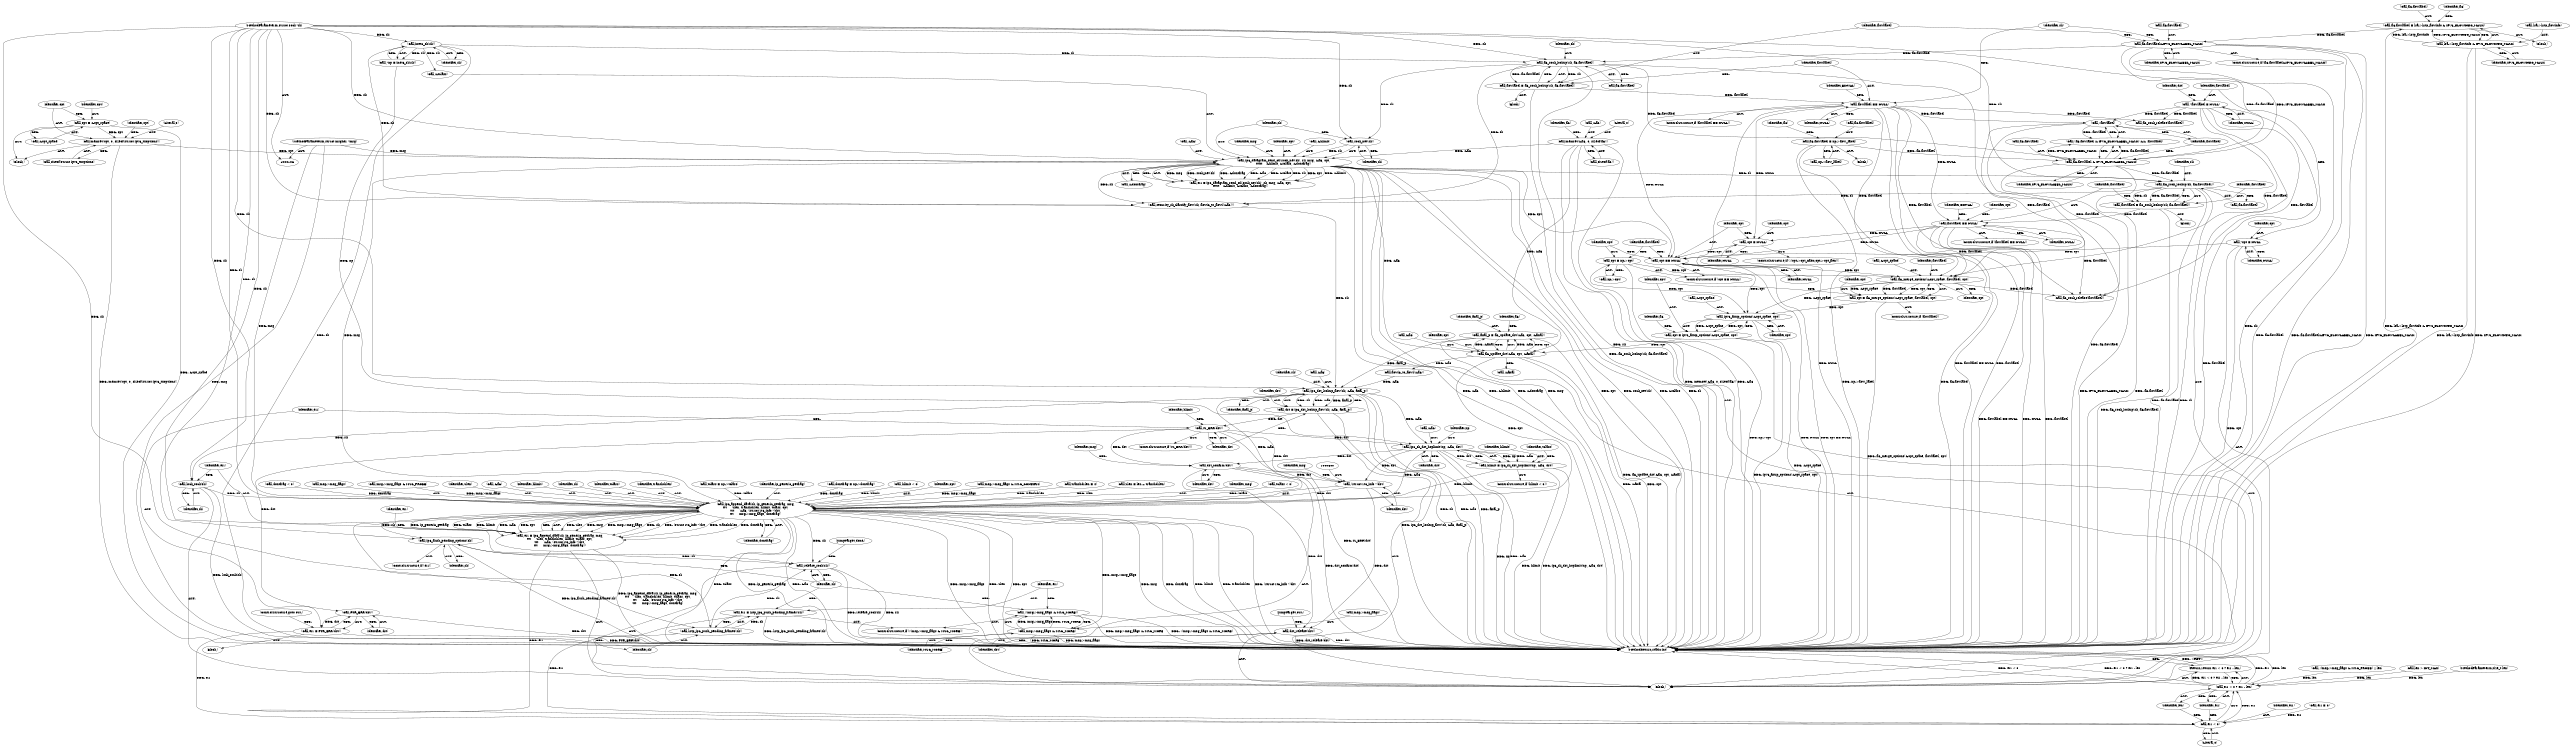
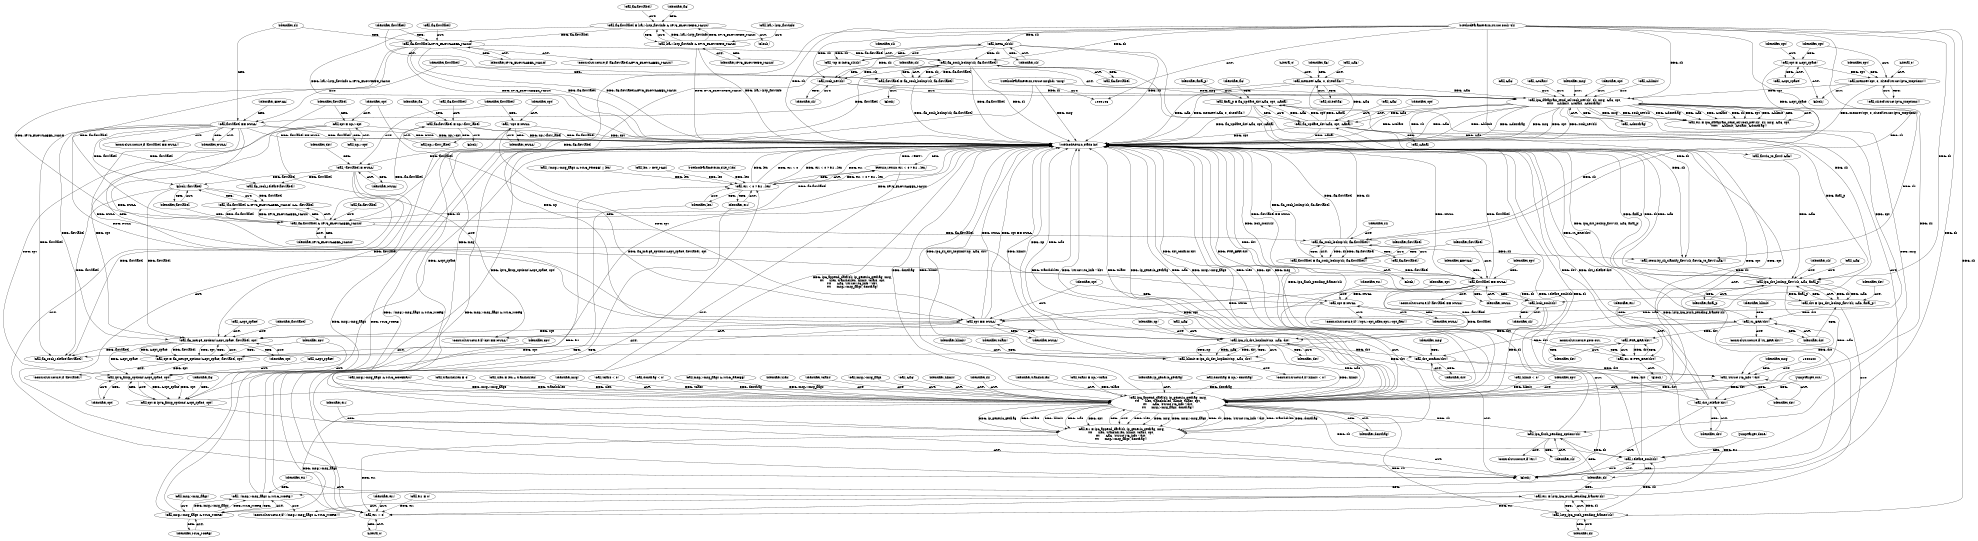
(429, 58) -> (912, 56)
(2103, 123) -> (189, 187)
(625, 202) -> none
(2164, 545) -> (710, 148)
